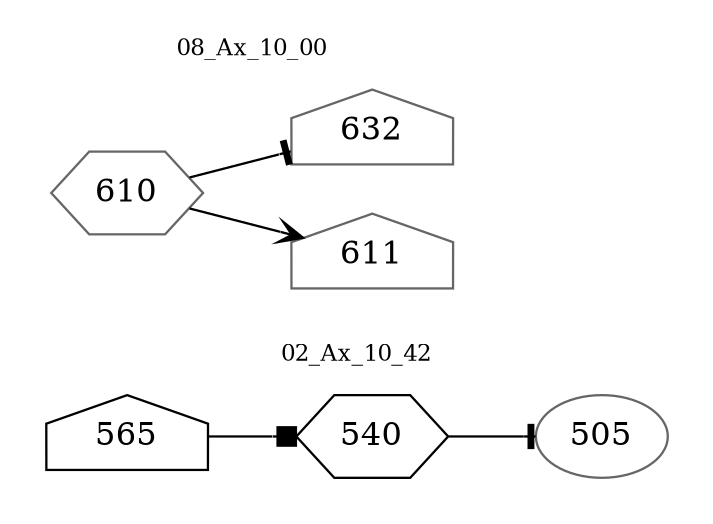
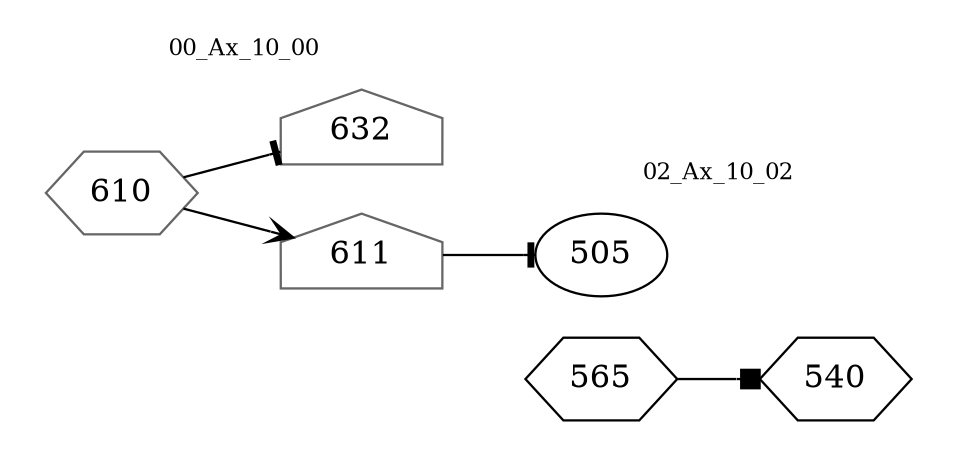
(252, 49) -> (244, 49)
(357, 355) -> (719, 173)
(127, 436) -> (601, 379)
(486, 436) -> (483, 255)
(602, 436) -> (601, 255)
